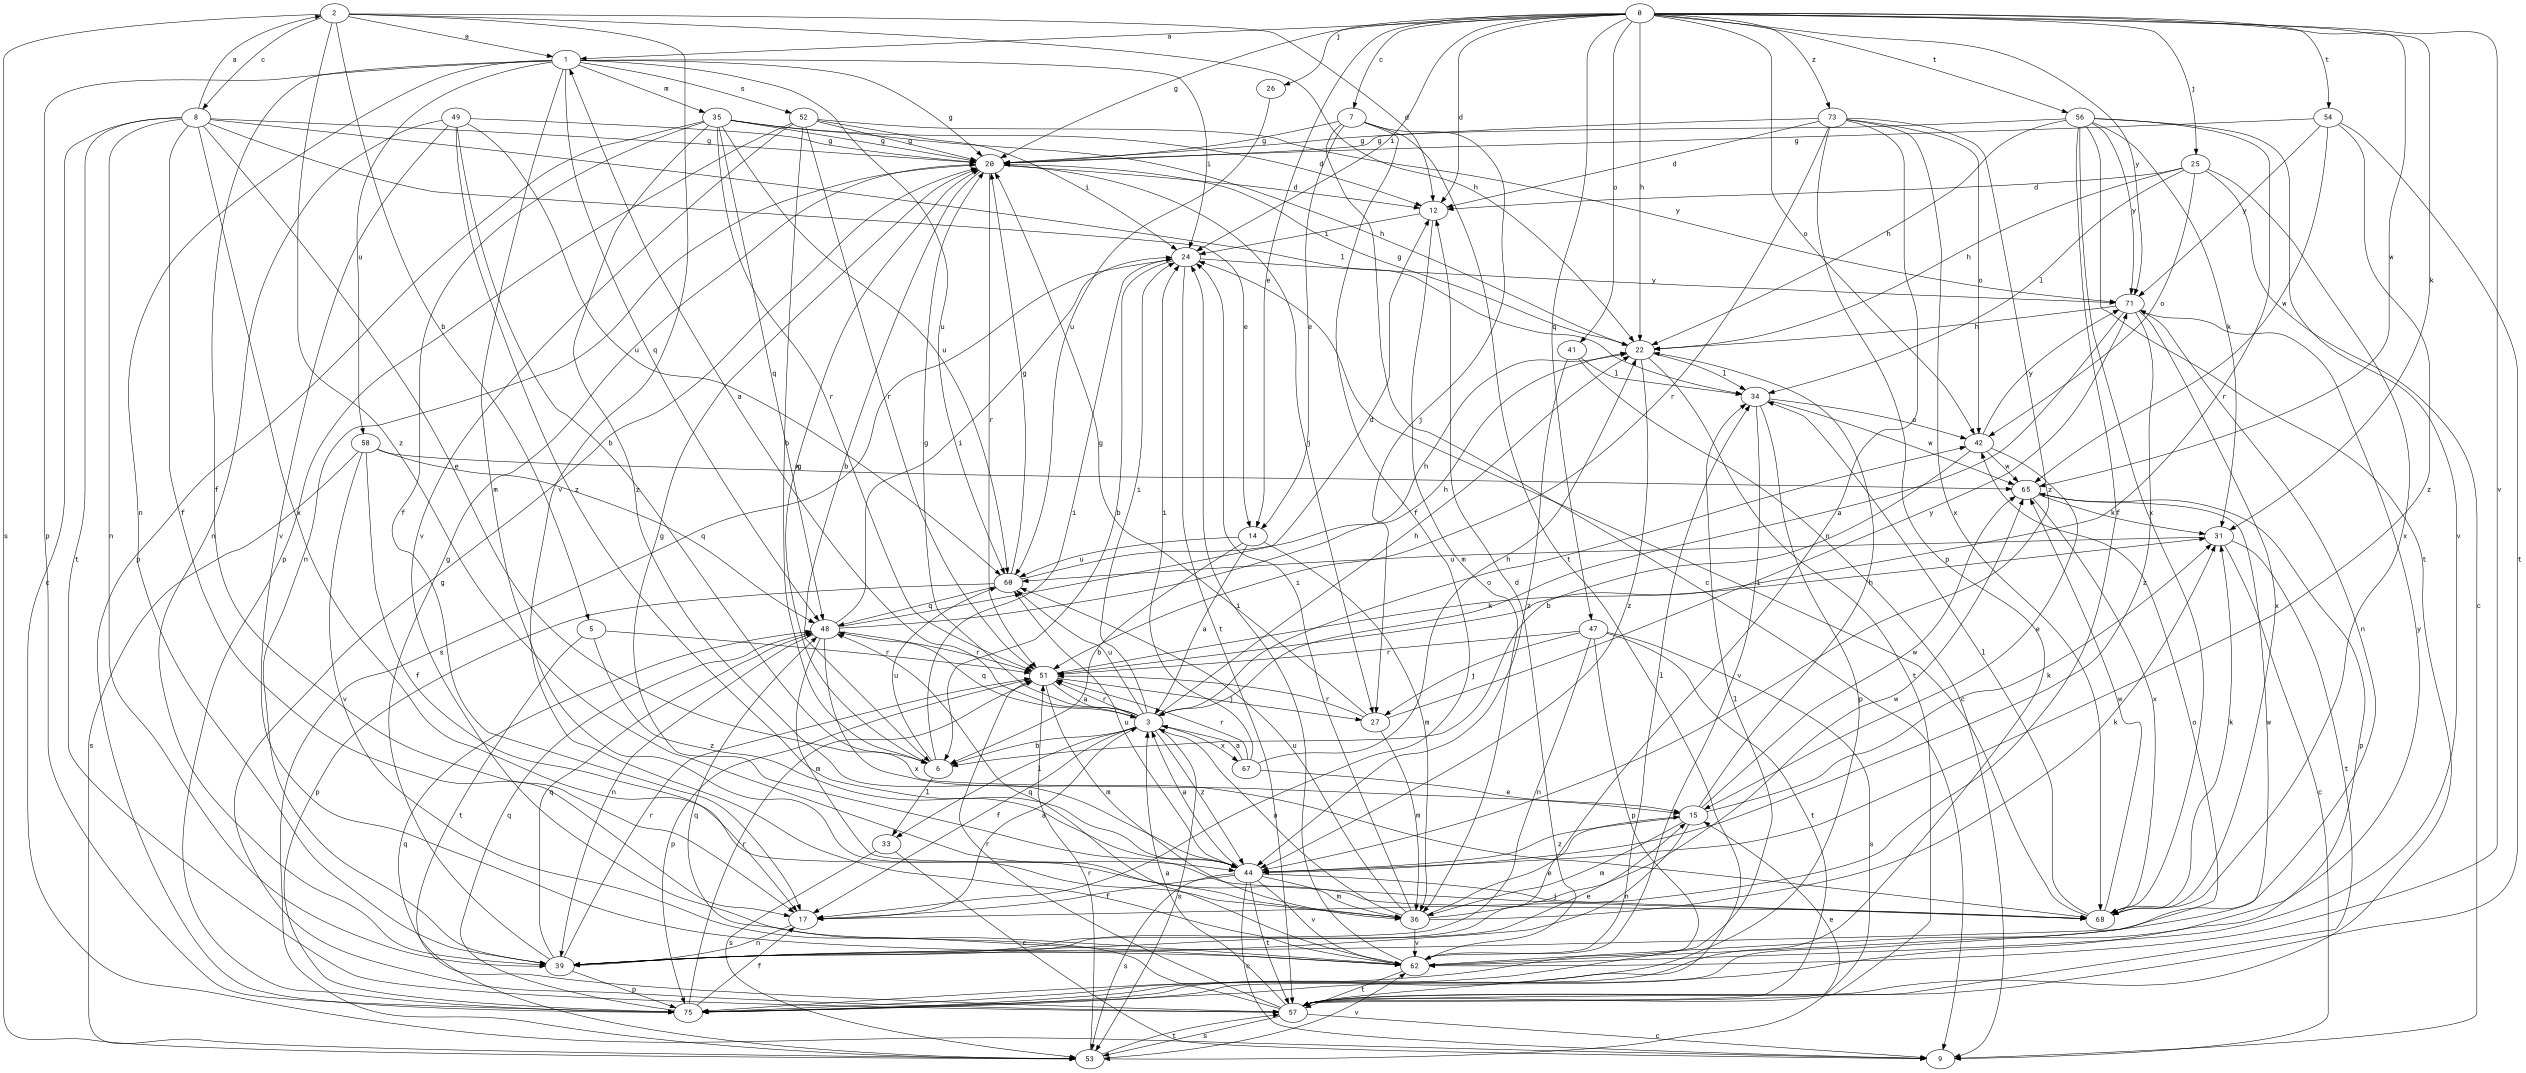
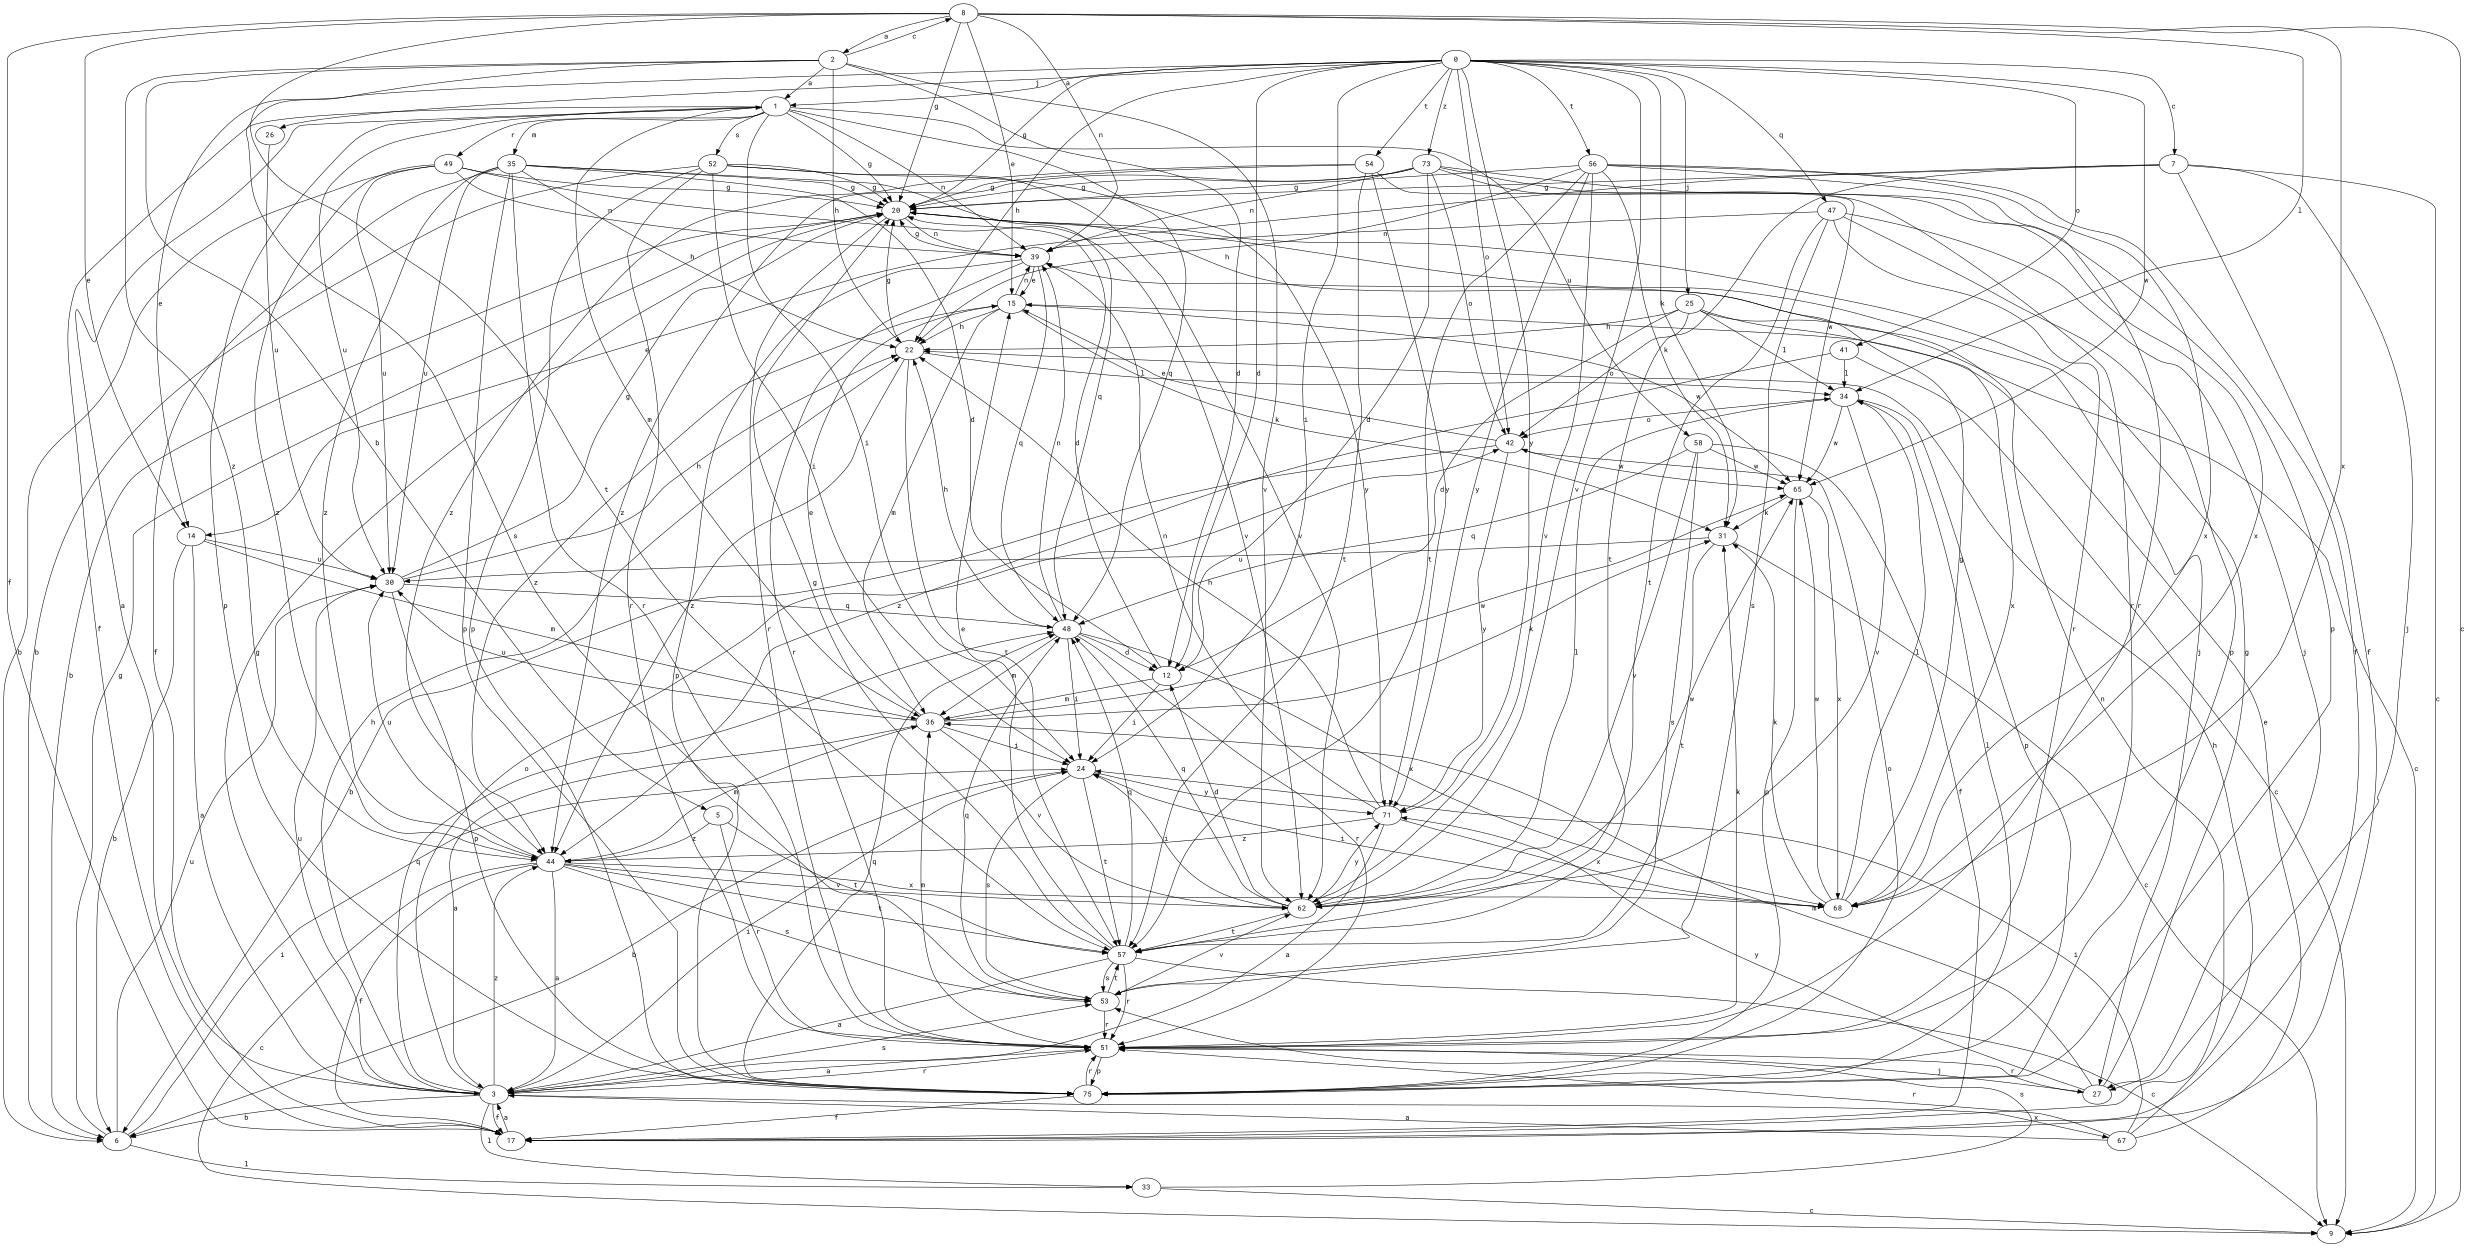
none -> (532, 122)
(1251, 186) -> (1088, 377)
(1008, 583) -> (390, 583)
(1555, 896) -> (911, 885)
